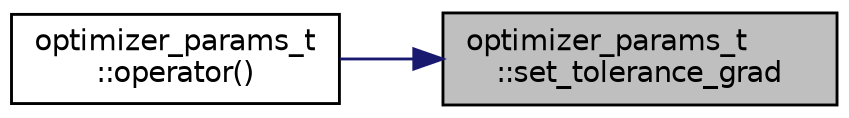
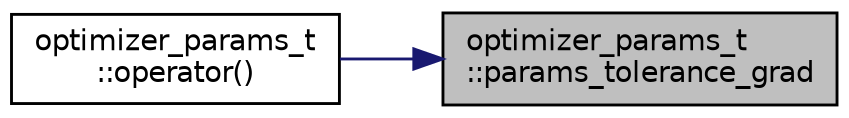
(640, 59) -> (640, 59)
